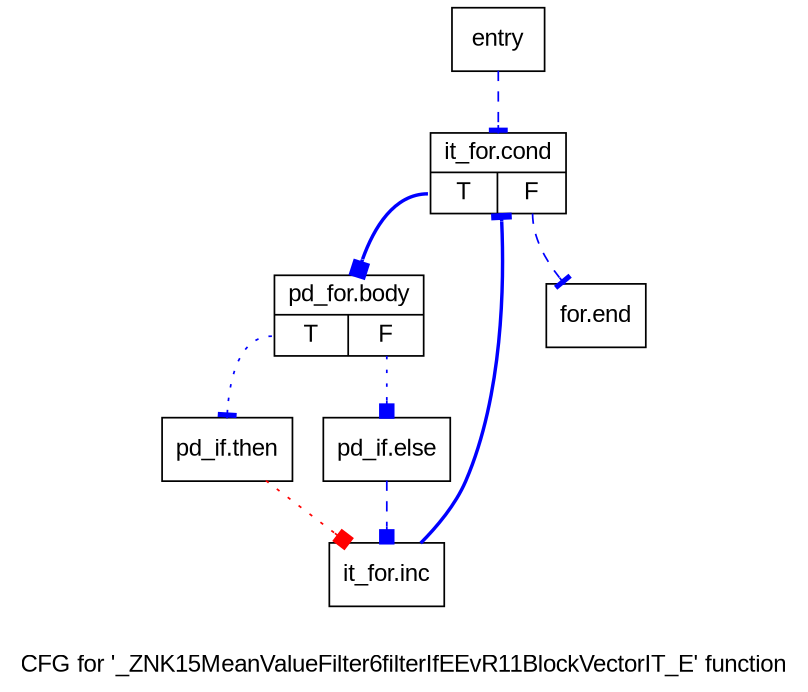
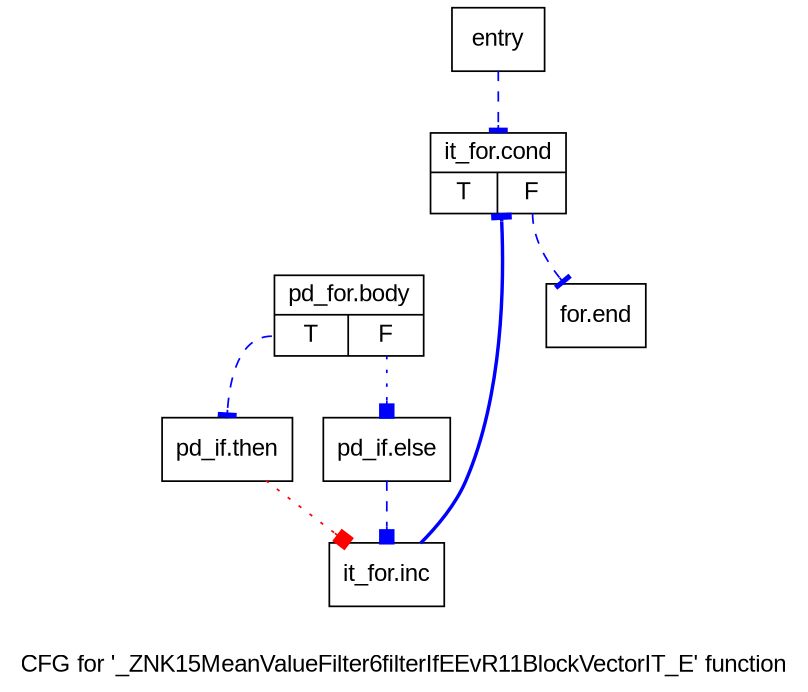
(386, 216) -> none
(237, 364) -> (237, 364)
